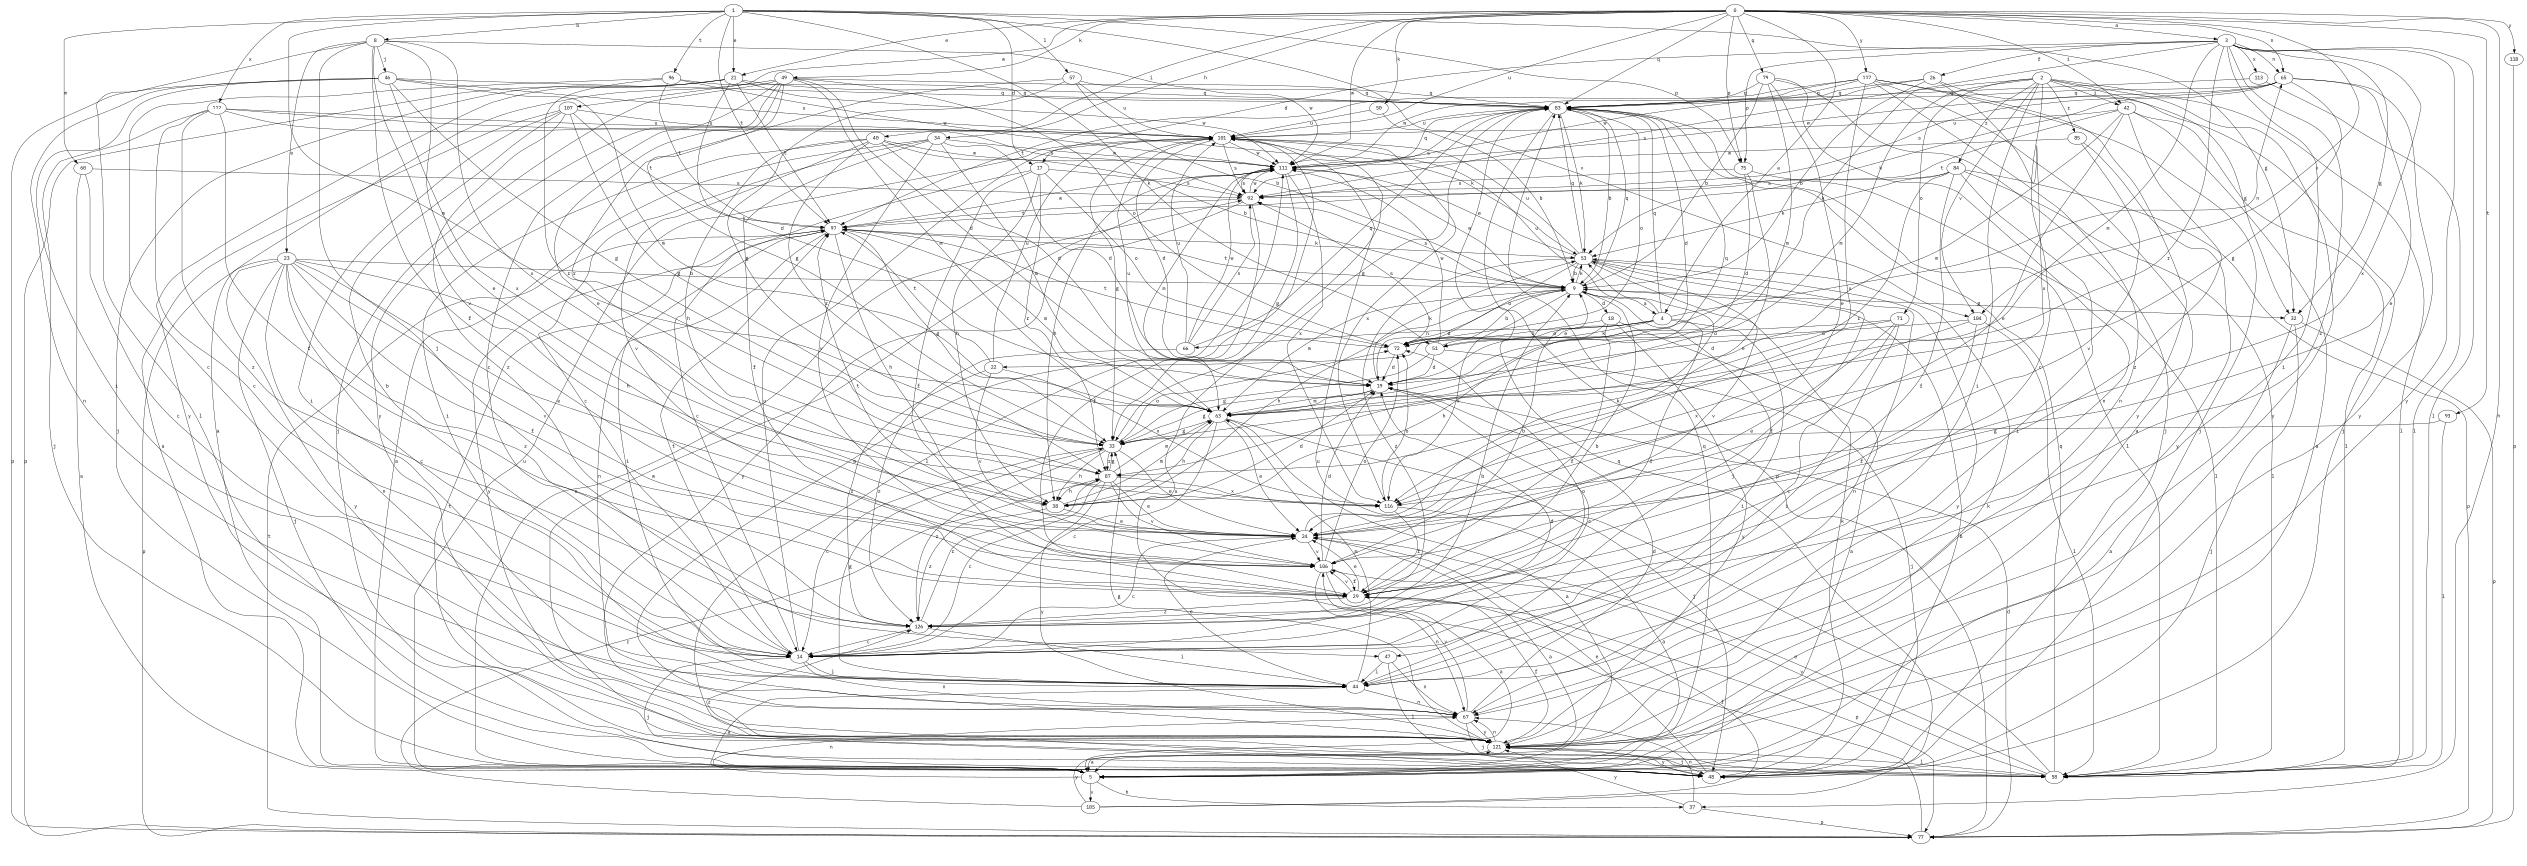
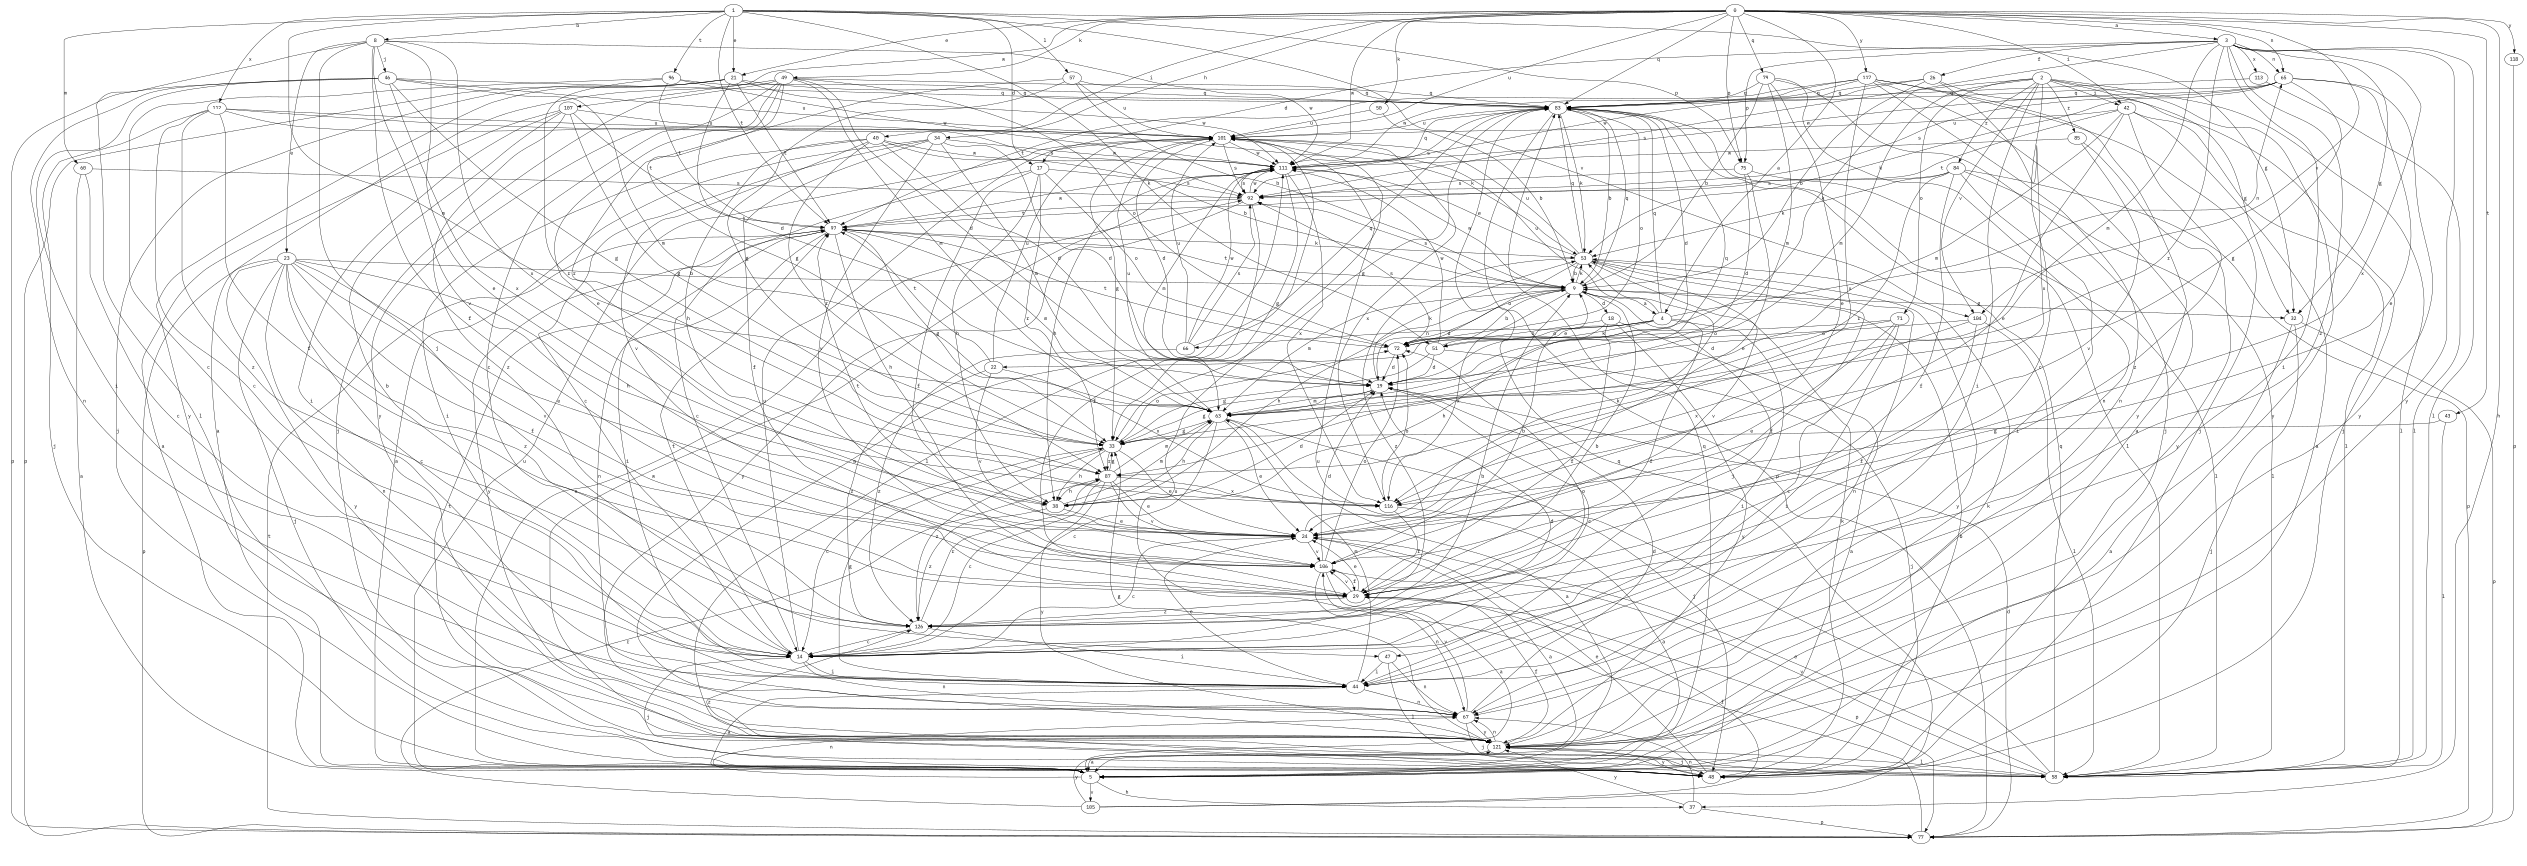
(2448, 416) -> (2448, 416)
